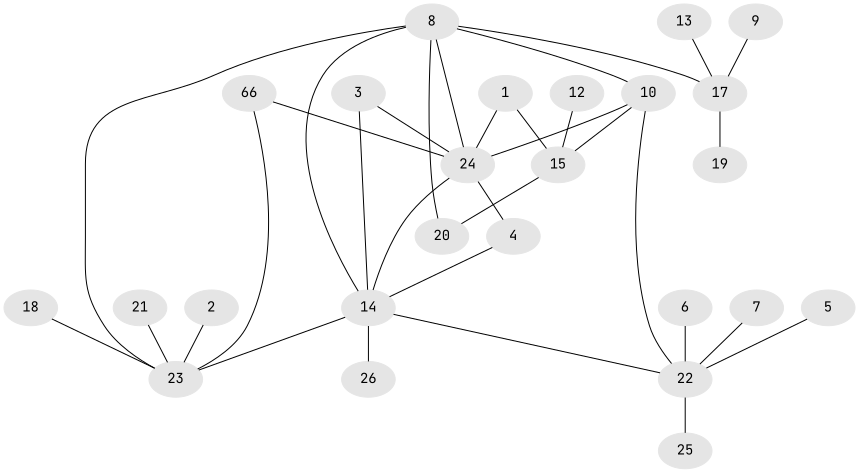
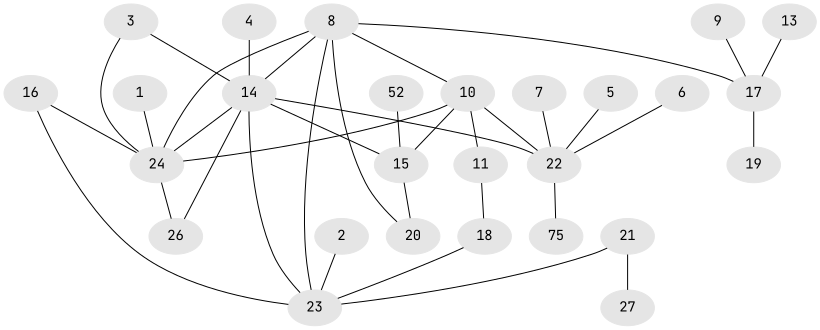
(249, 93) -> (31, 93)
(577, 93) -> (396, 93)
(532, 129) -> (325, 129)
none -> (481, 165)
(489, 199) -> (166, 201)
none -> (628, 308)
(685, 451) -> (556, 236)
